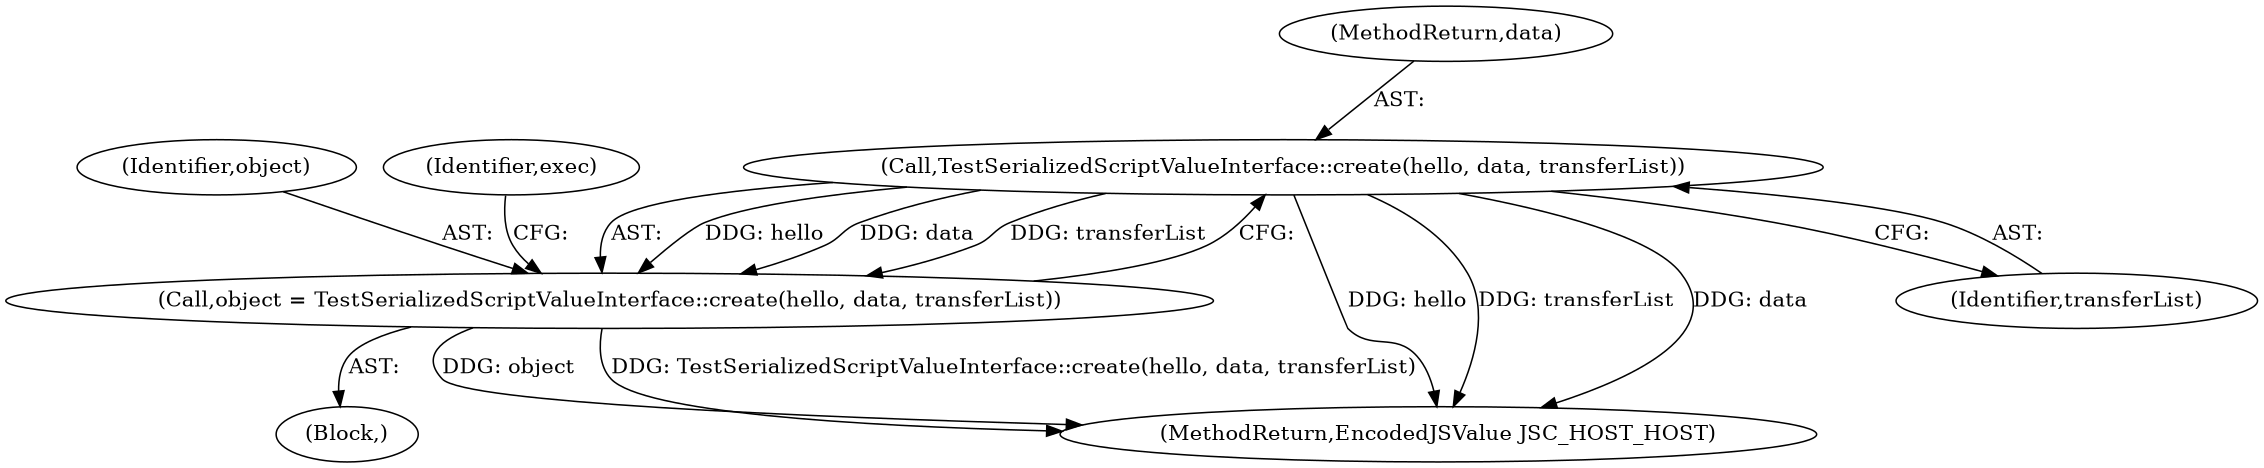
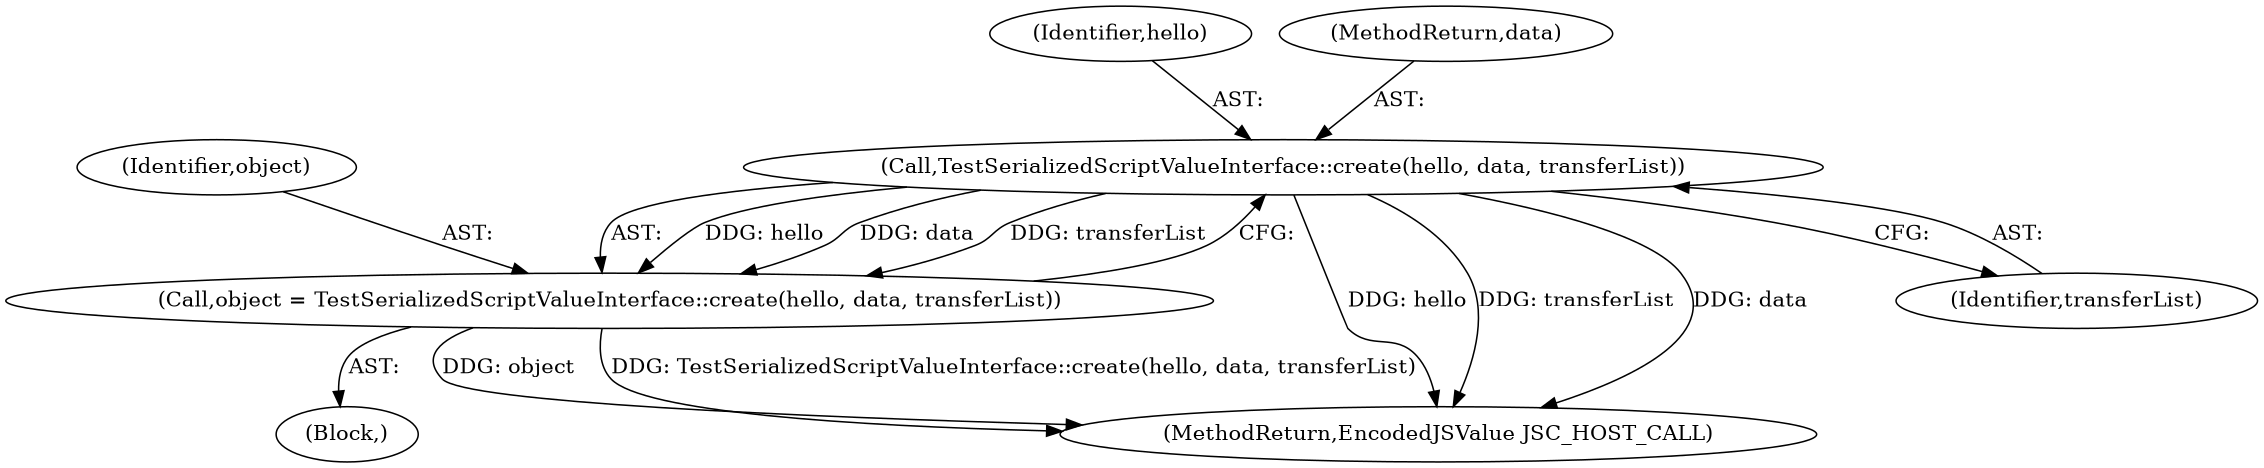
none -> (1121, 34)
(511, 167) -> none
(1438, 434) -> (1438, 434)
